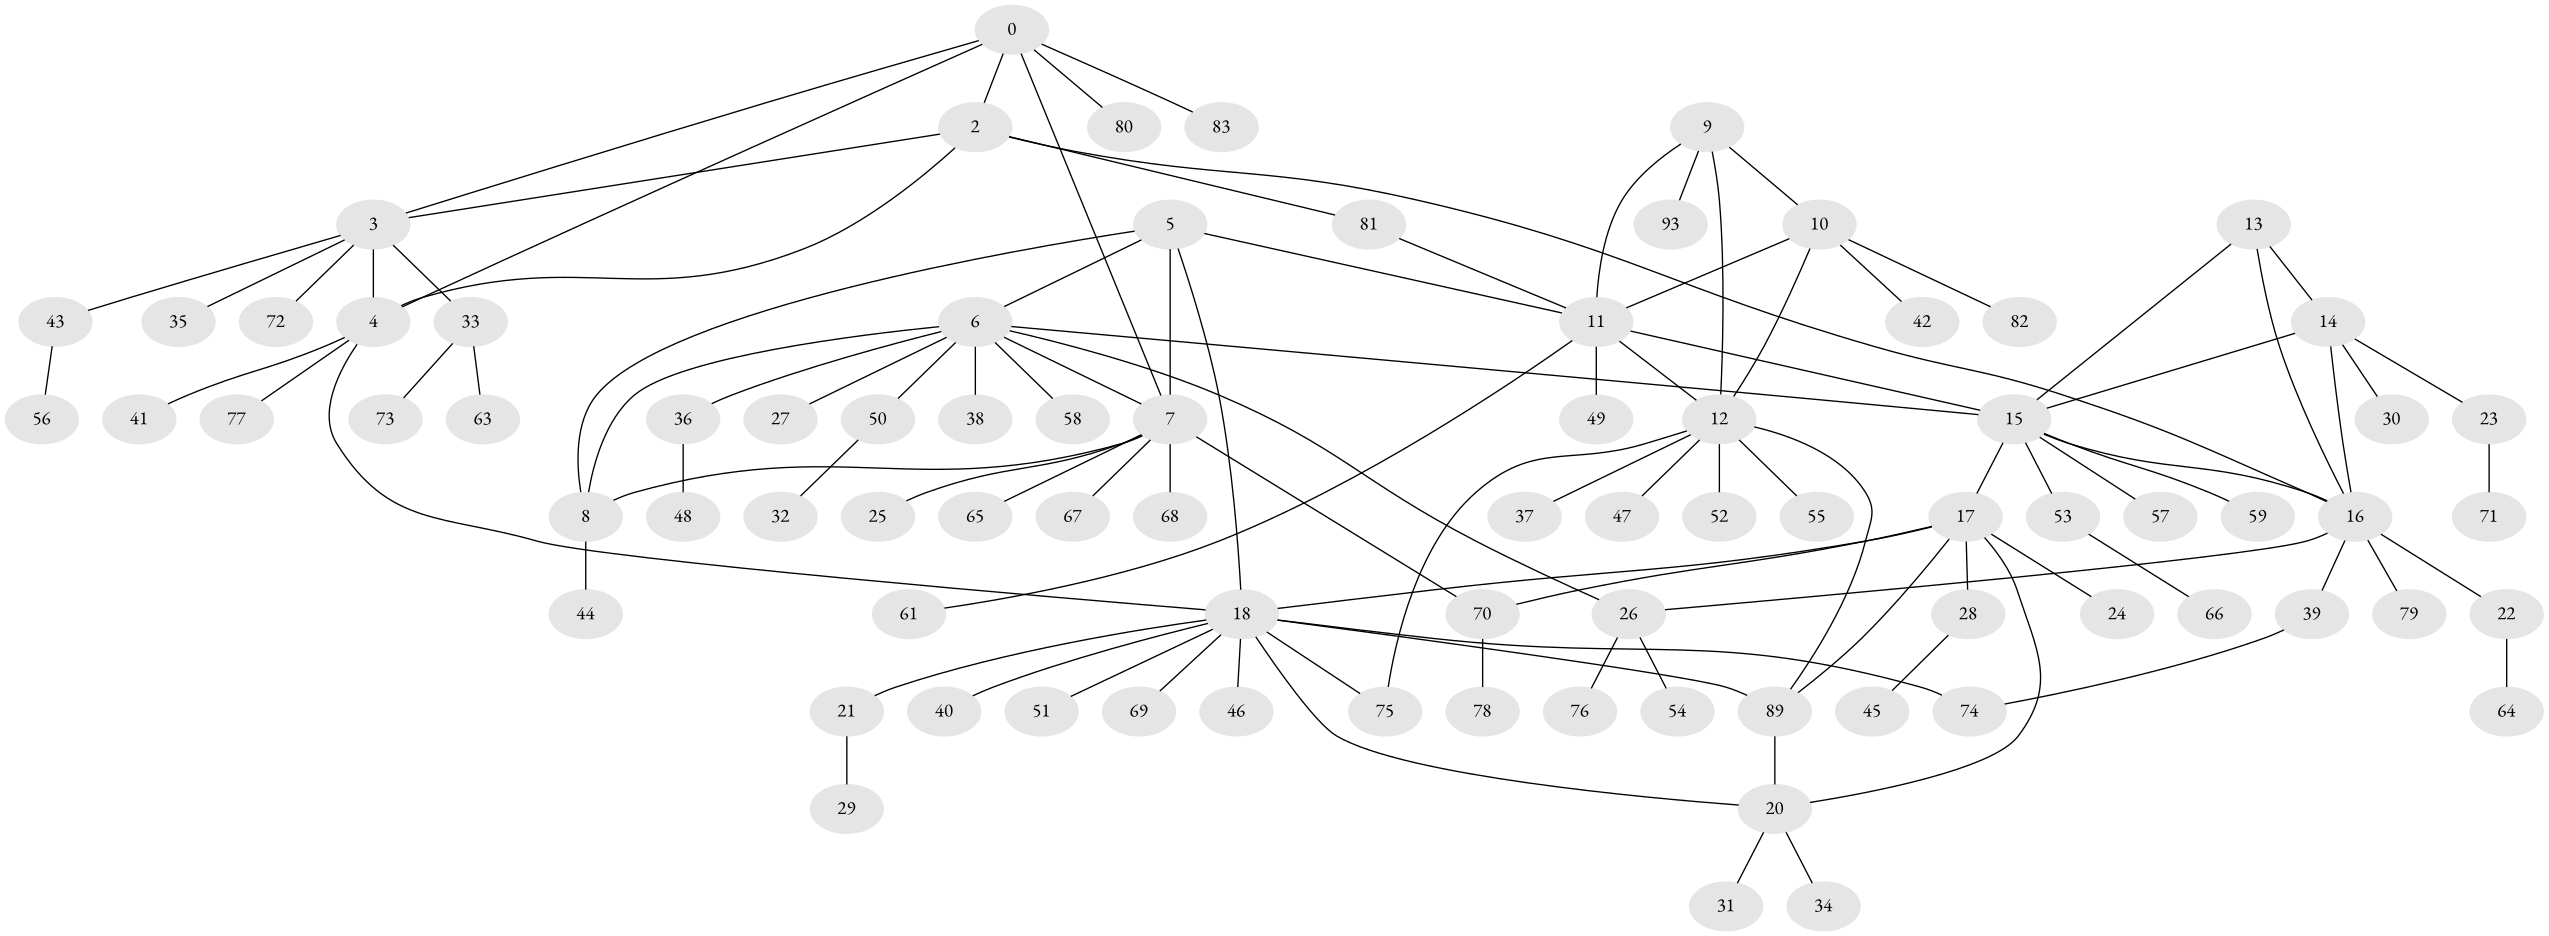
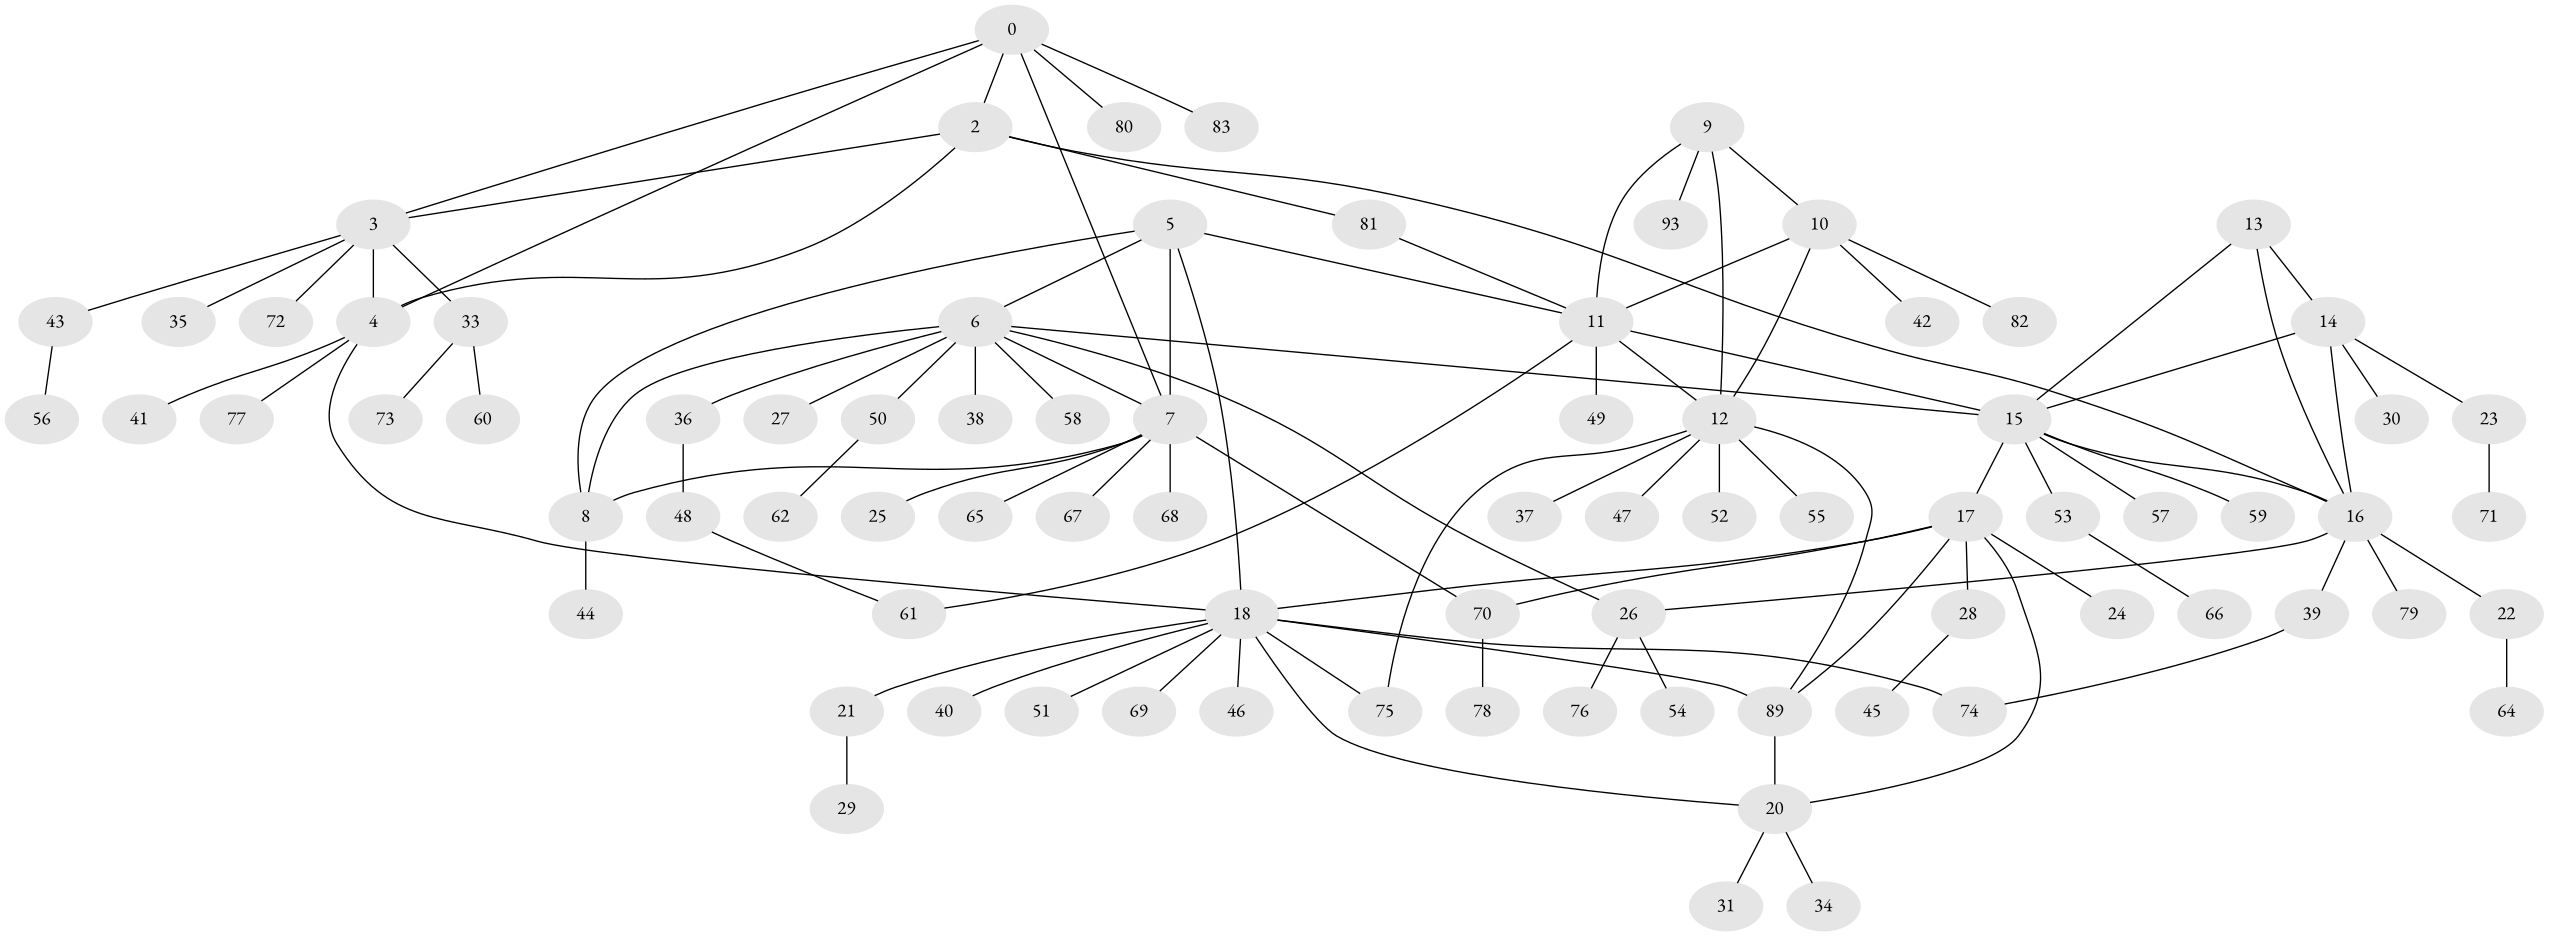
(483, 419) -> (483, 419)
(781, 517) -> (781, 517)
none -> (786, 564)
